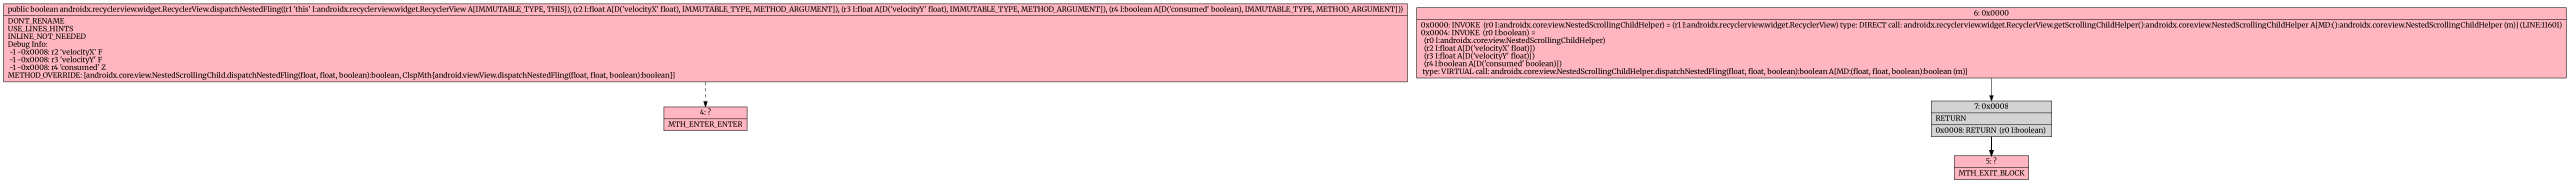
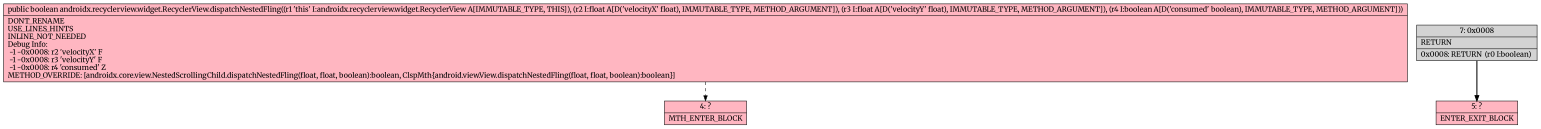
(1991, 43) -> none
(706, 125) -> (706, 119)
(1991, 173) -> (1477, 119)
